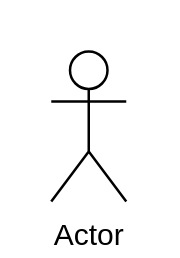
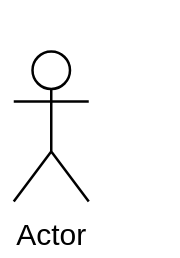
(89, 126) -> (51, 126)
